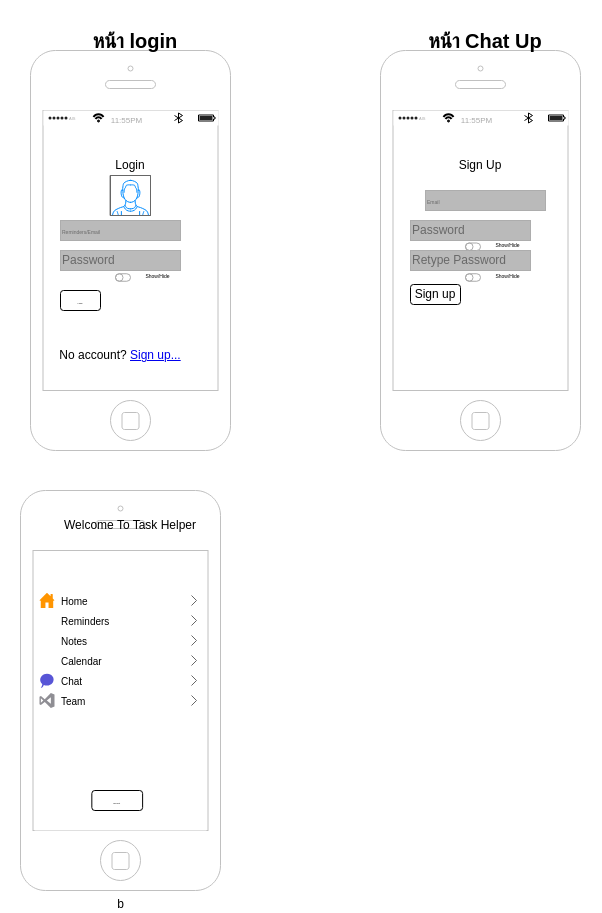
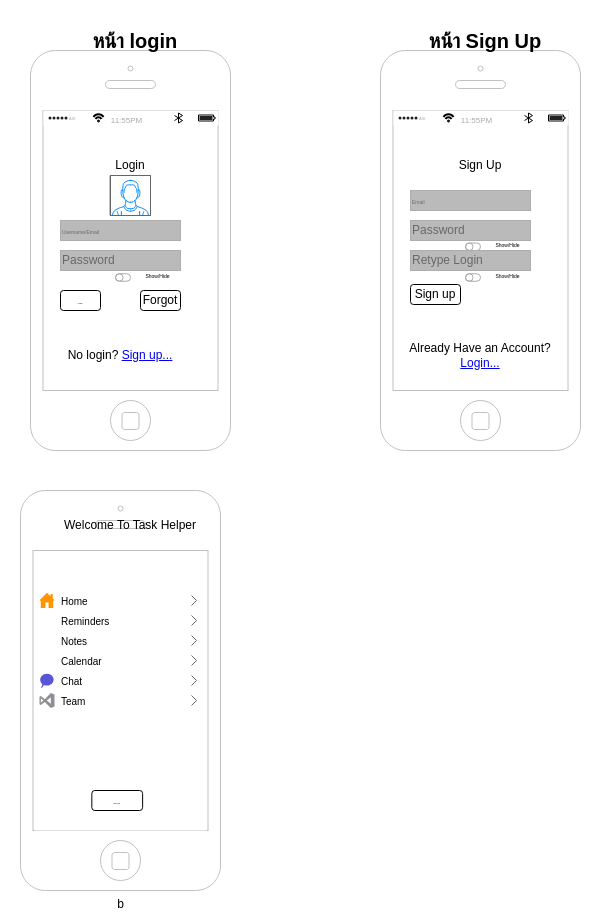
(486, 41) -> (486, 41)
(486, 201) -> (471, 201)
(108, 231) -> (106, 231)
(461, 261) -> (450, 261)
none -> (161, 301)
(121, 356) -> (121, 356)
none -> (481, 356)
